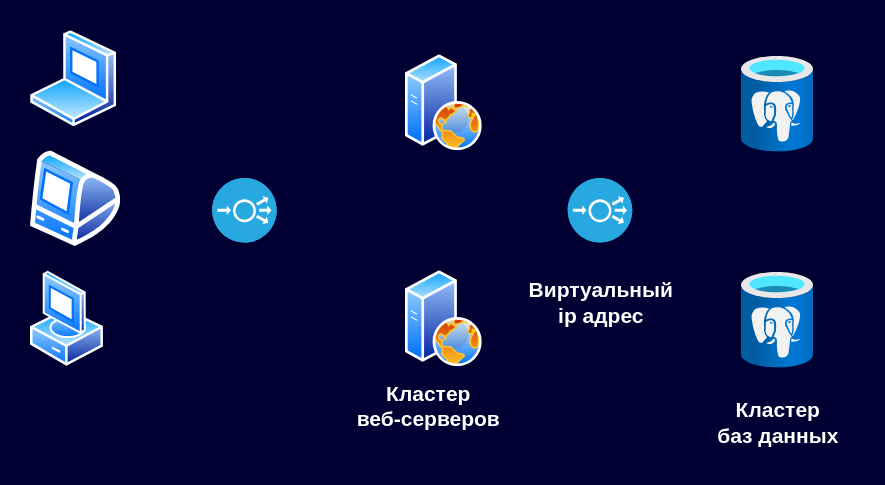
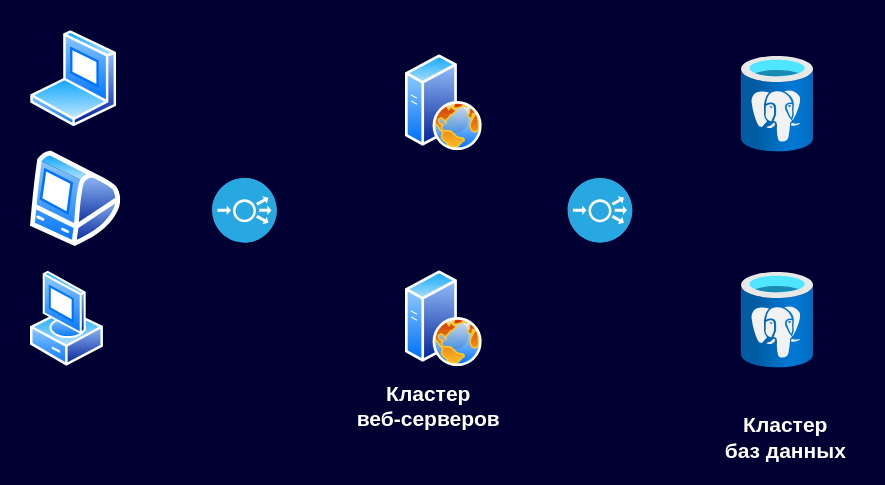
(600, 302) -> none
(778, 422) -> (785, 437)
